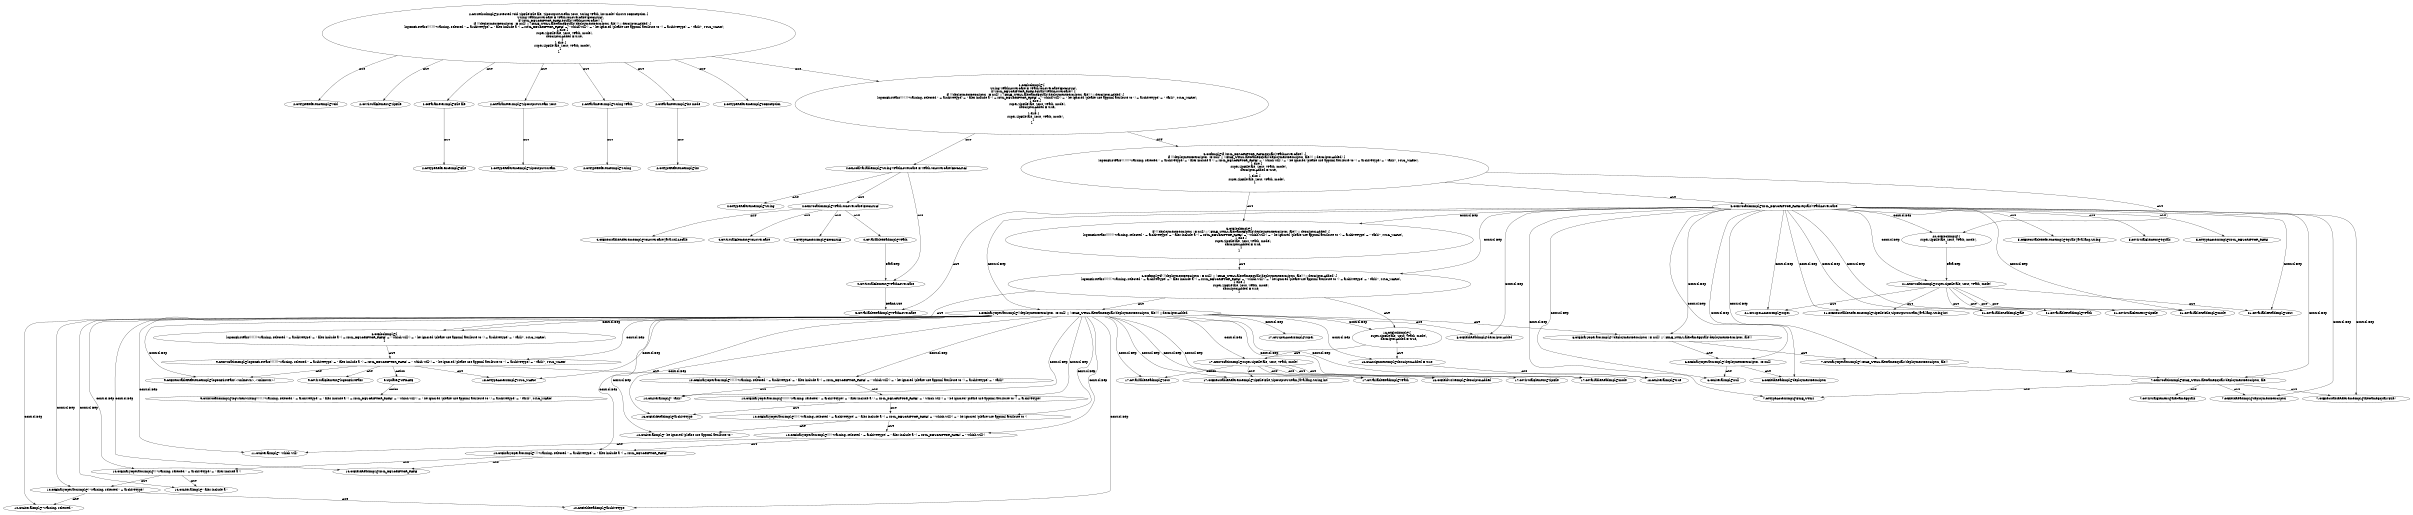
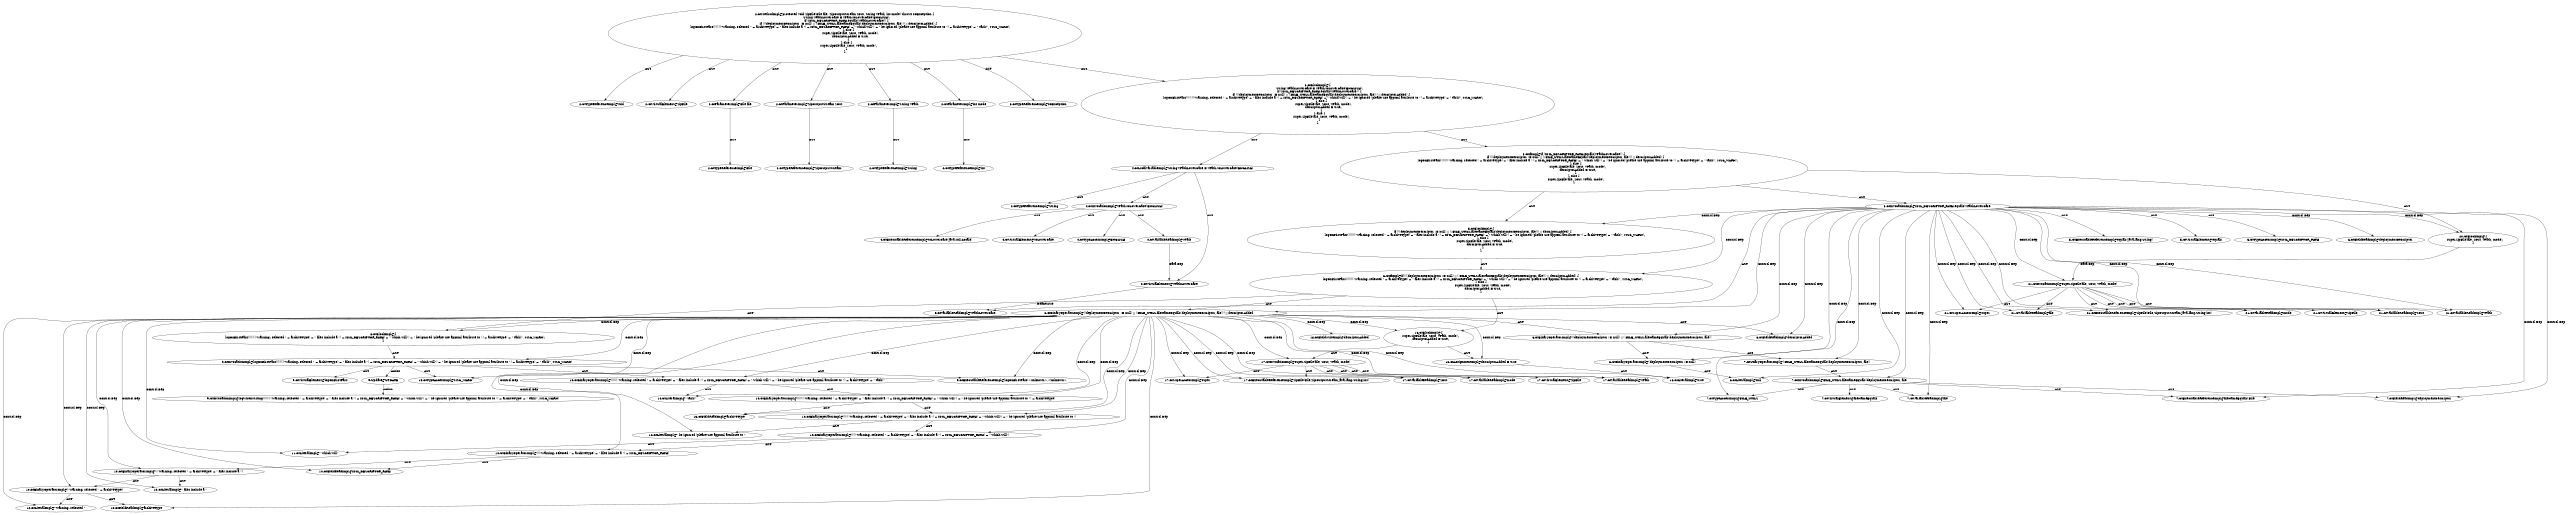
(1211, 371) -> (1330, 371)
(1760, 371) -> none
(1348, 376) -> (1246, 371)
none -> (1928, 399)
